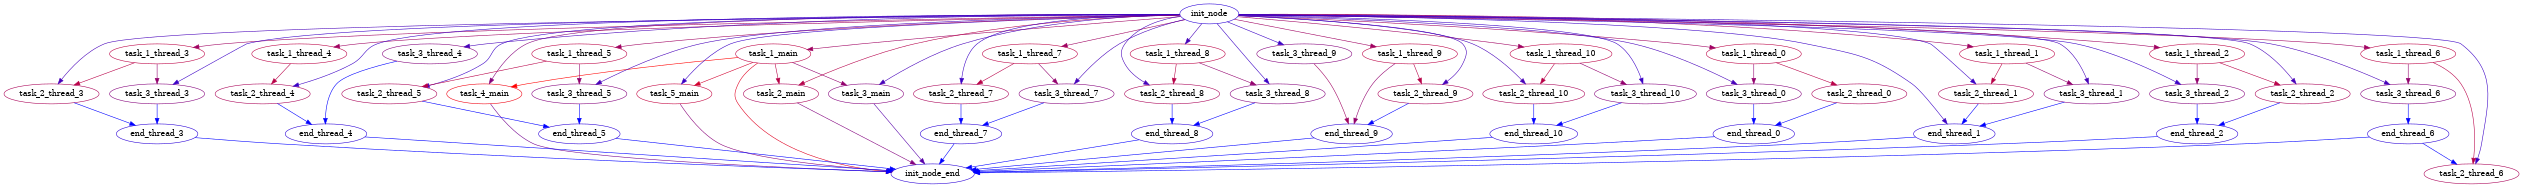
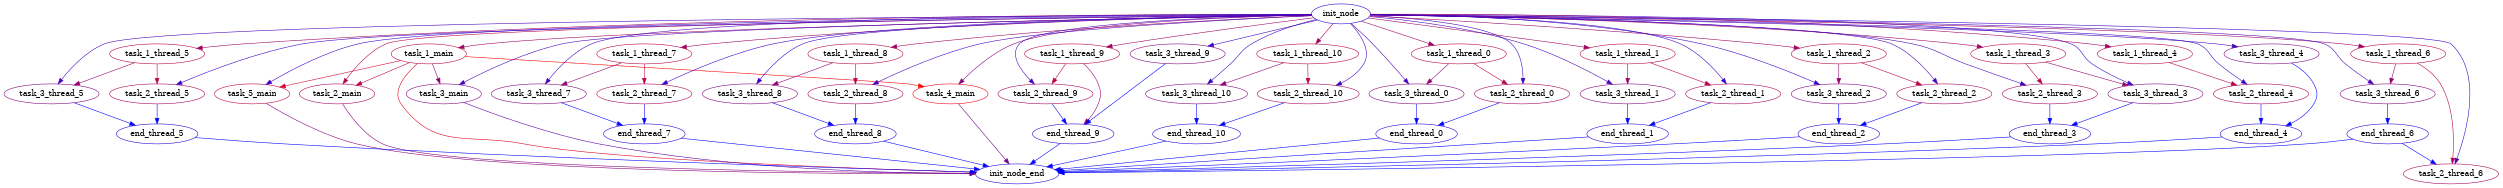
(1622, 26) -> (1461, 26)
(1195, 32) -> (1021, 34)
(1334, 89) -> (1128, 92)
